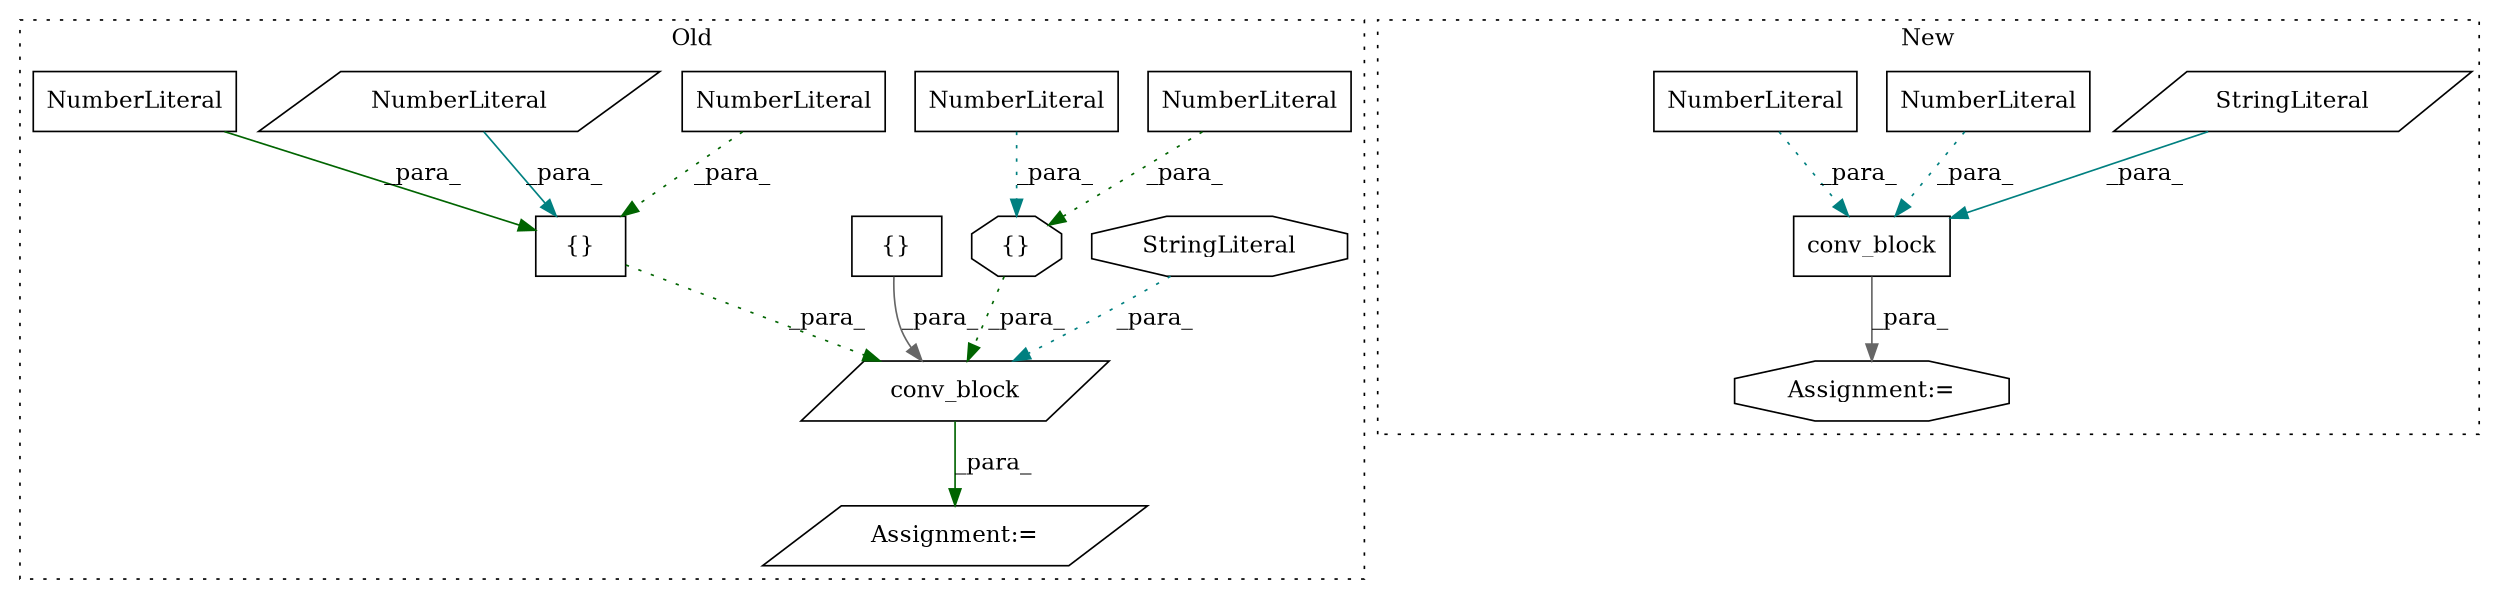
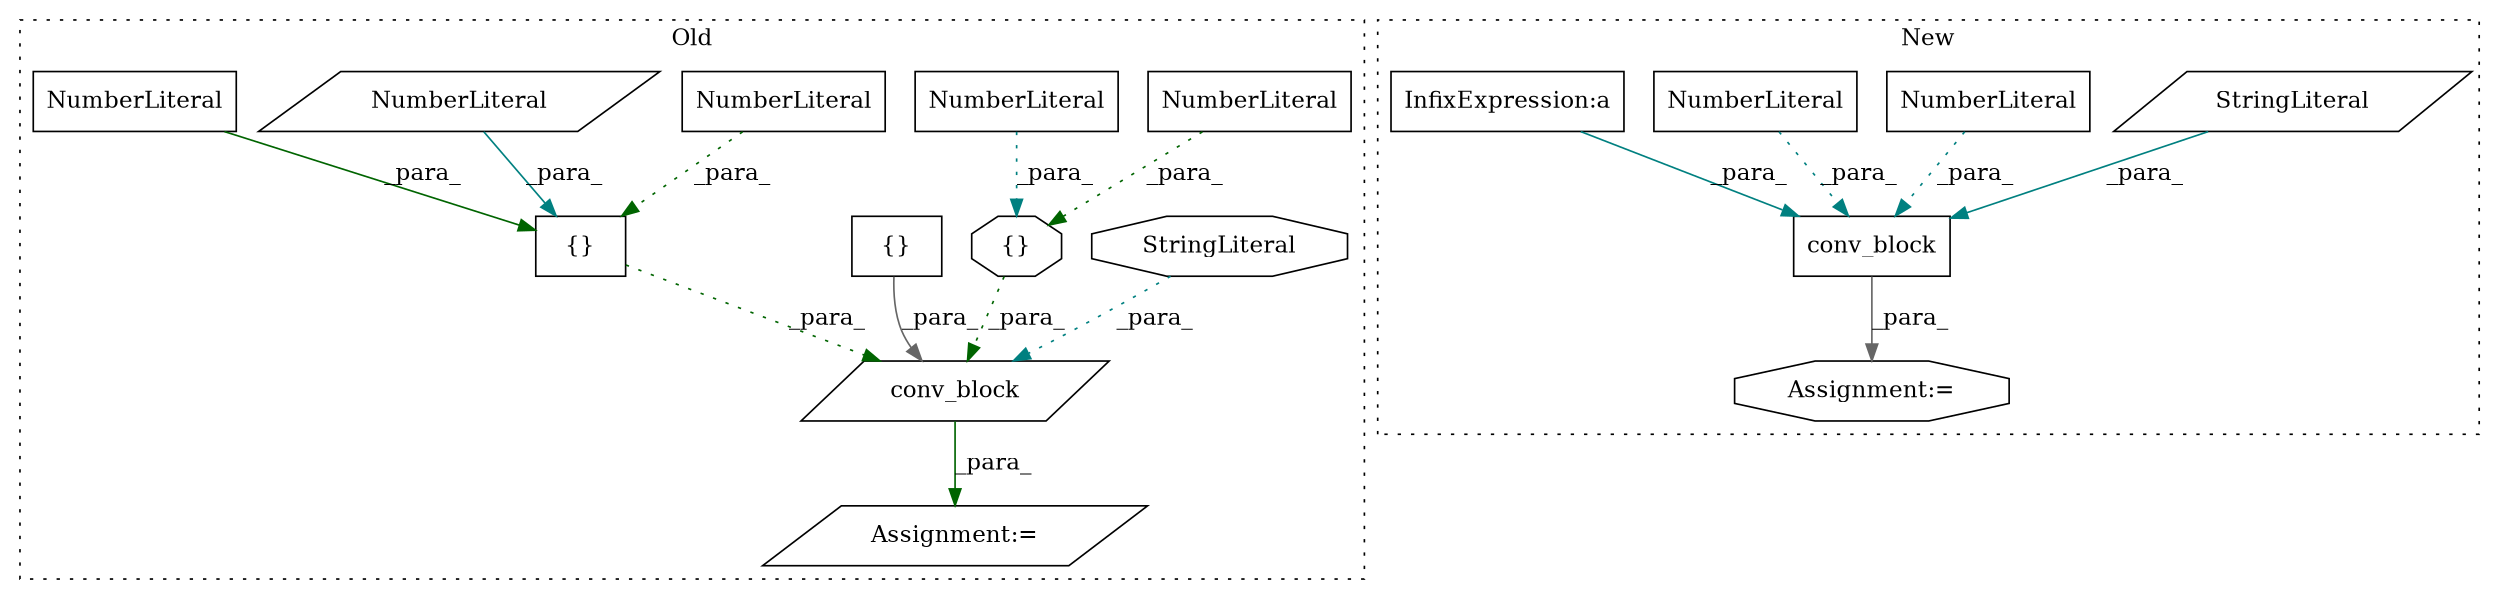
none -> (1507, 101)
